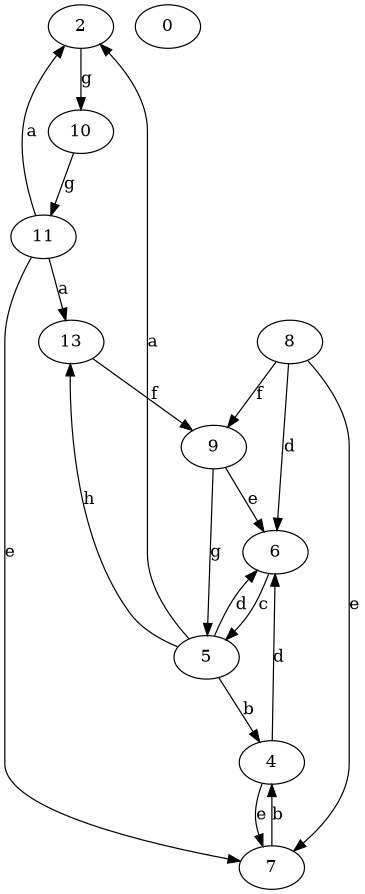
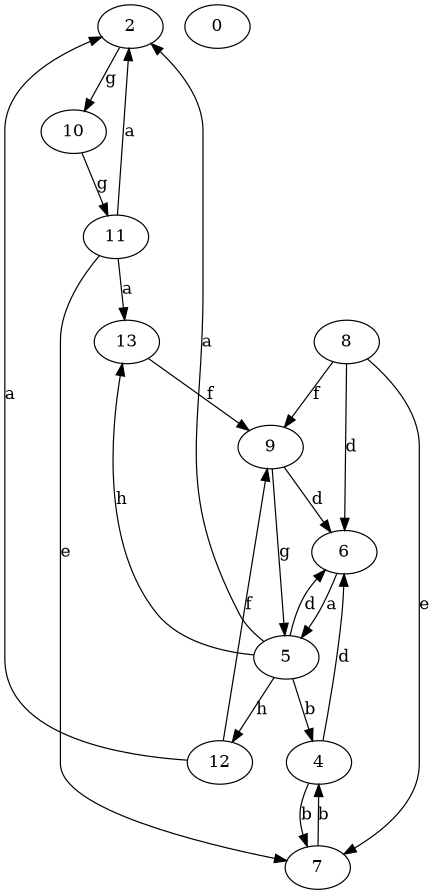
(253, 500) -> (318, 500)
(263, 605) -> (332, 605)
none -> (220, 762)
(262, 815) -> (307, 815)
